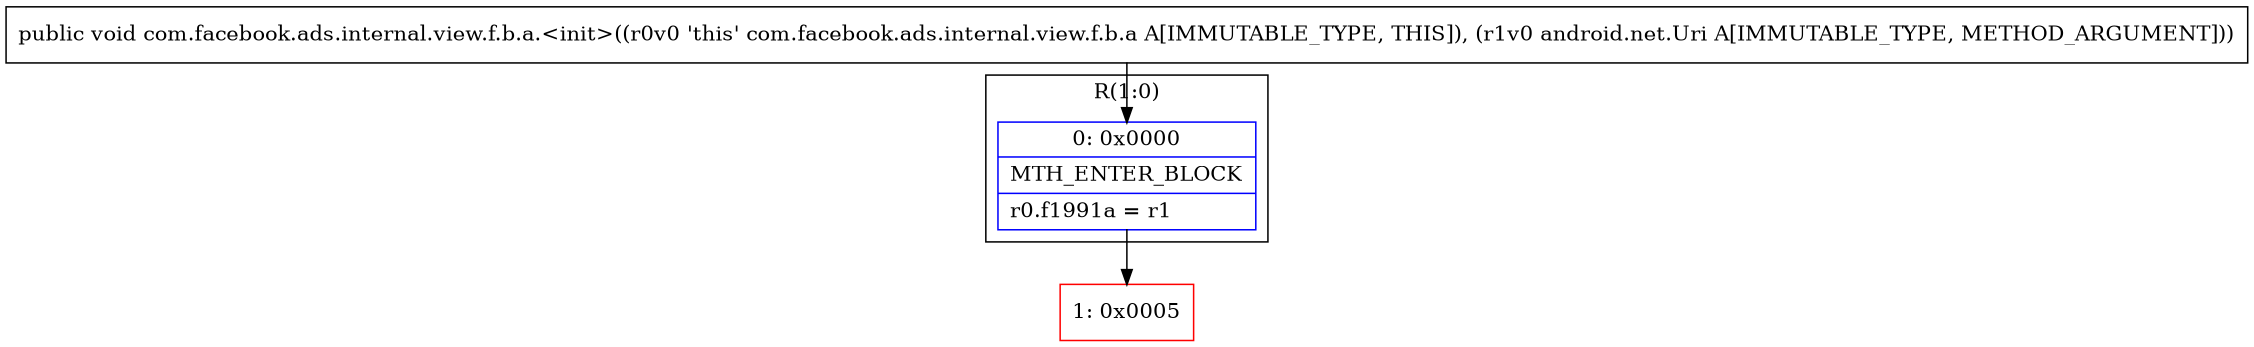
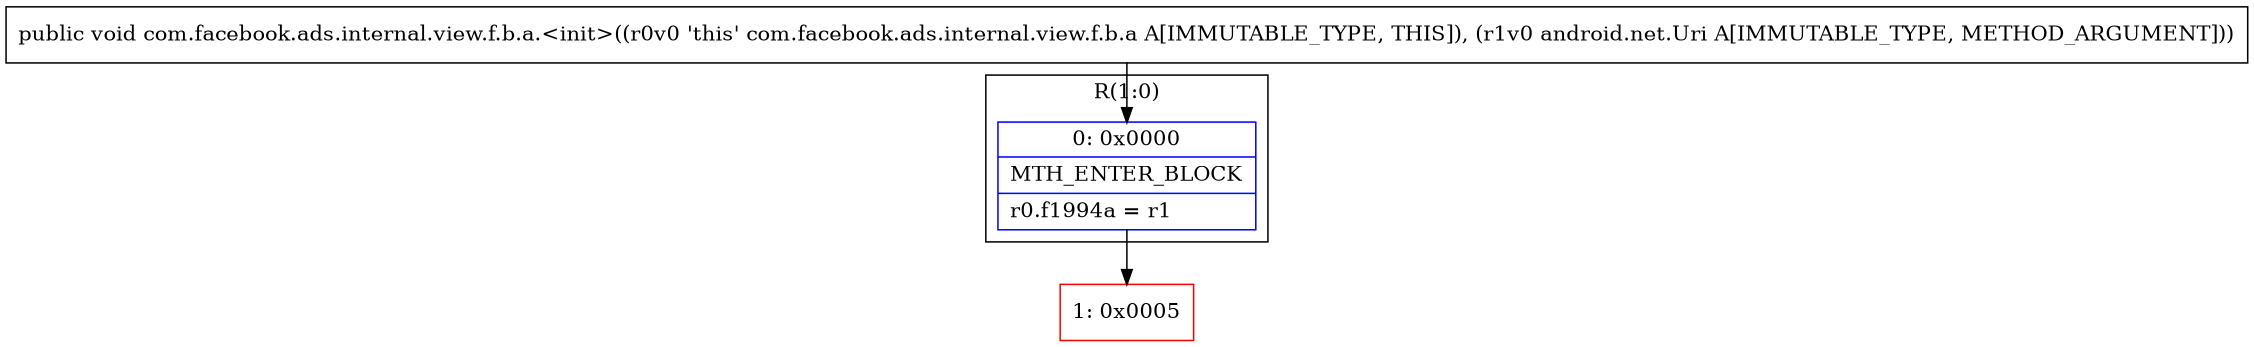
(1091, 211) -> (1091, 211)
